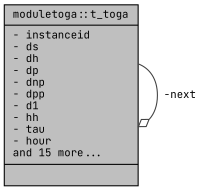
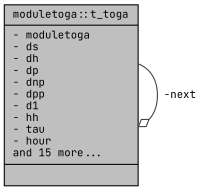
(52, 35) -> (52, 35)
